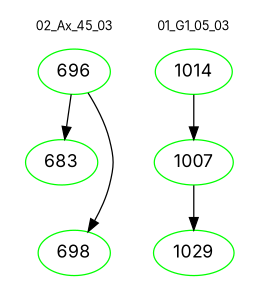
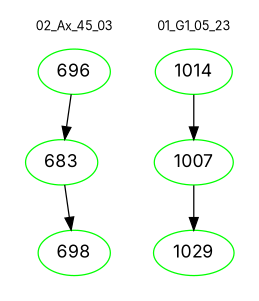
(194, 27) -> (194, 27)
(113, 156) -> (67, 201)
